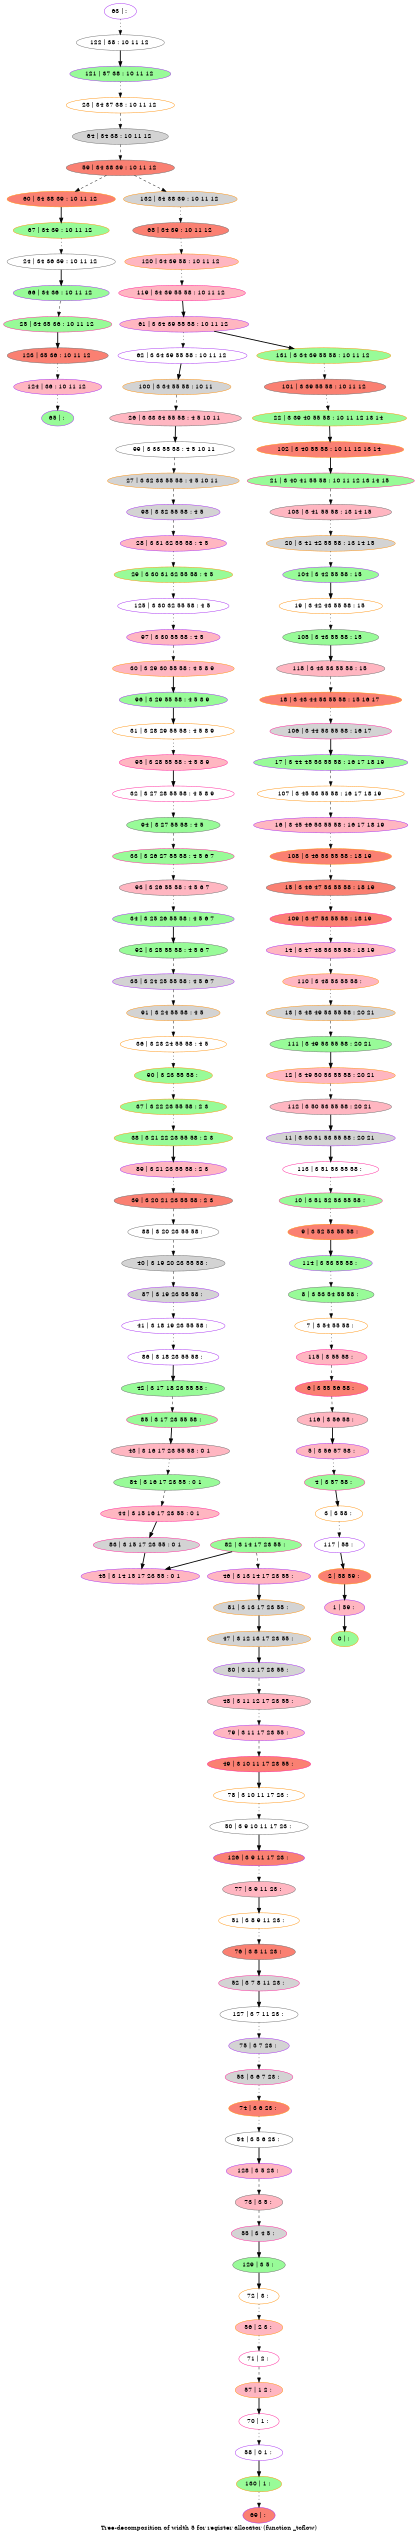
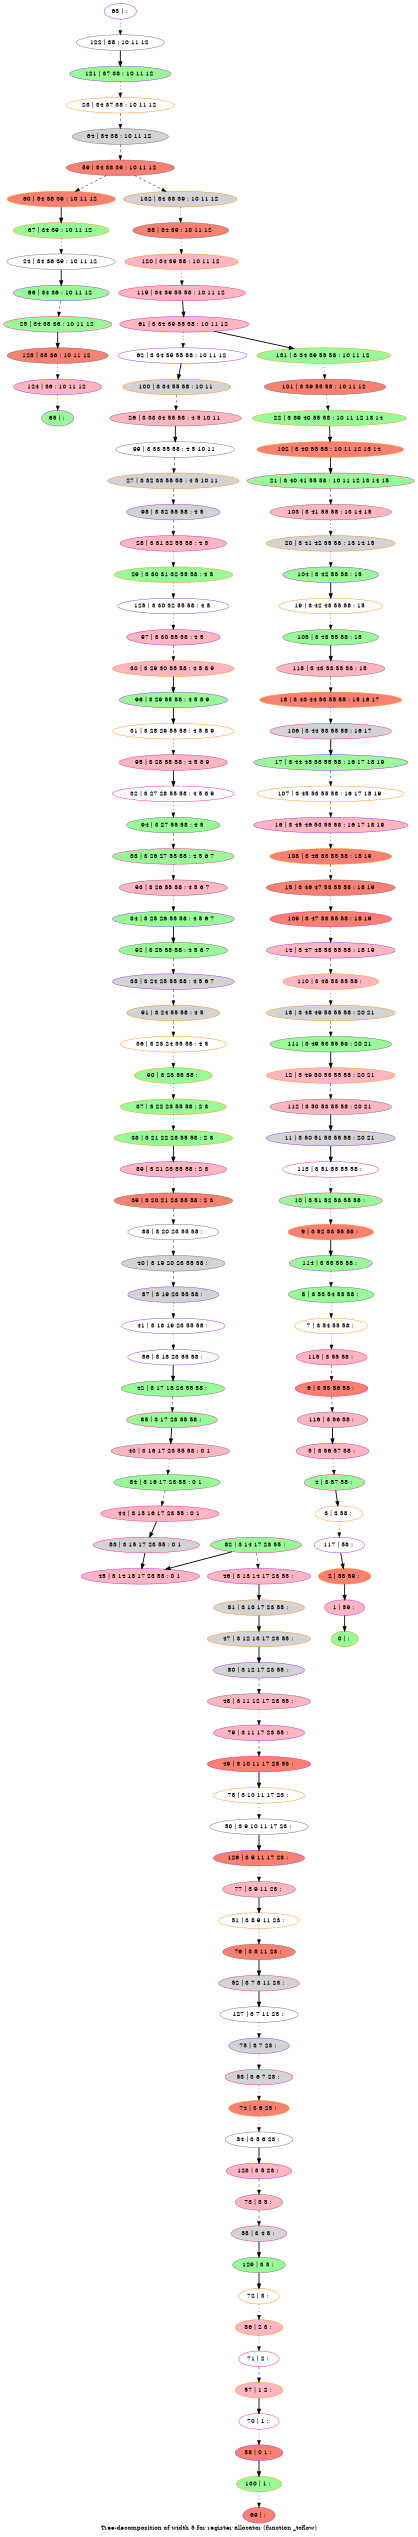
(259, 2453) -> (259, 2453)
